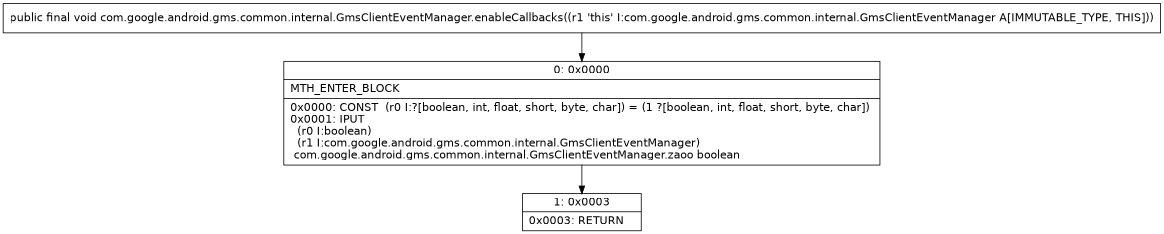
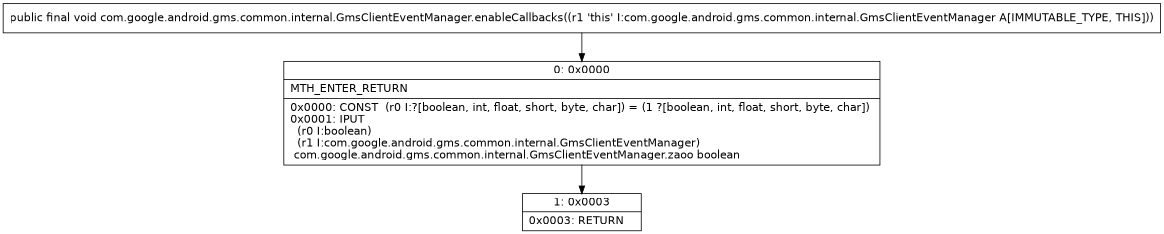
(345, 89) -> (349, 89)
